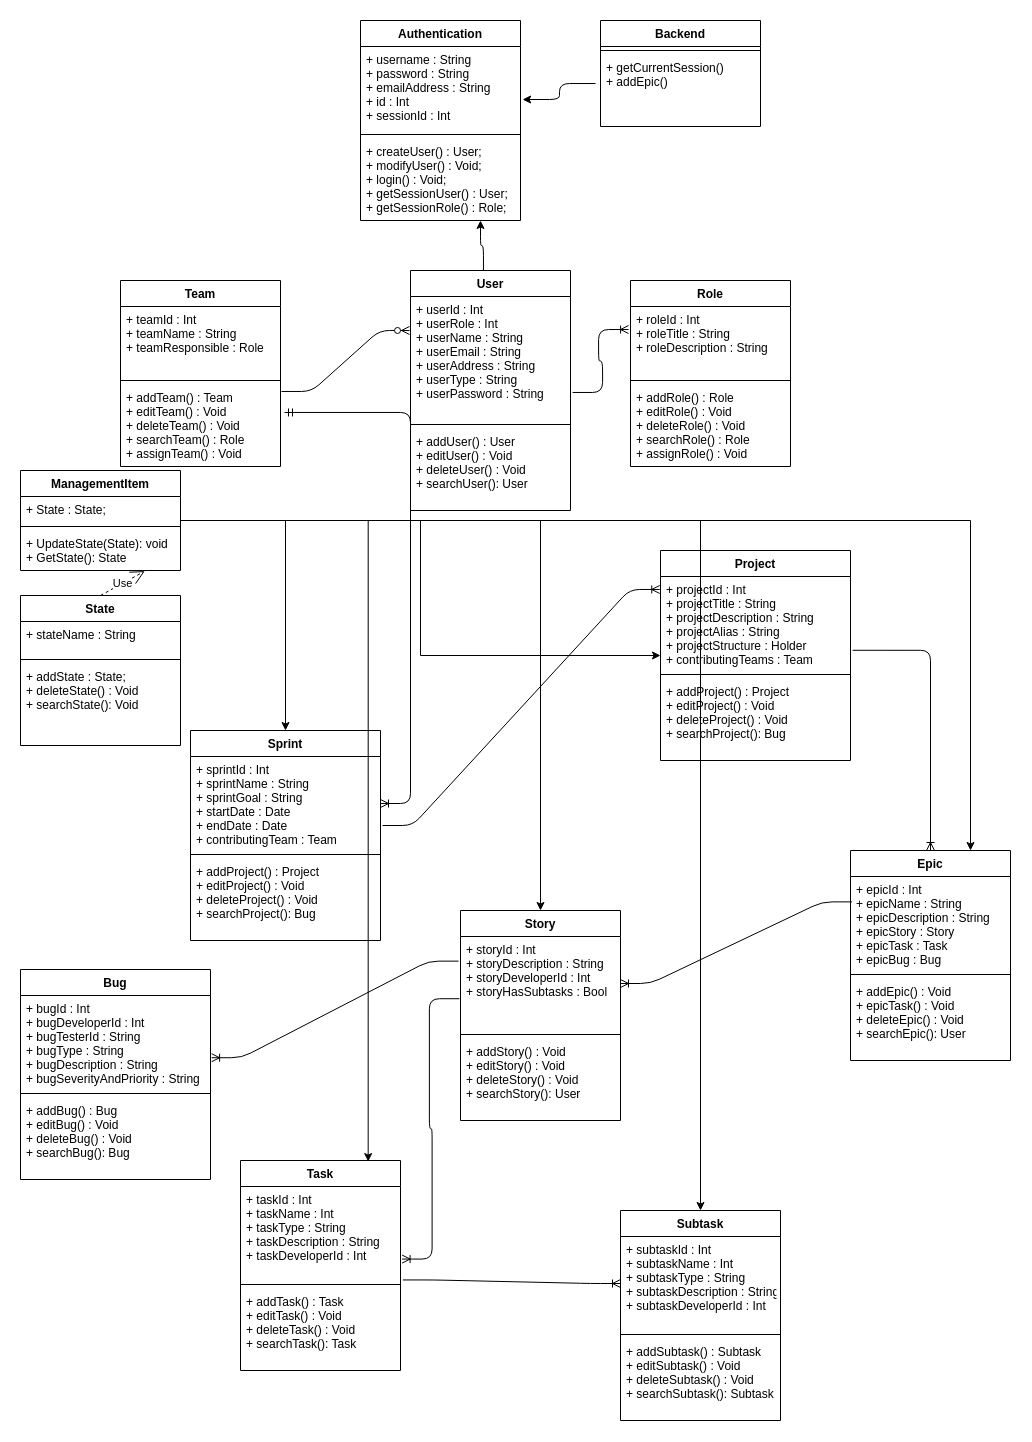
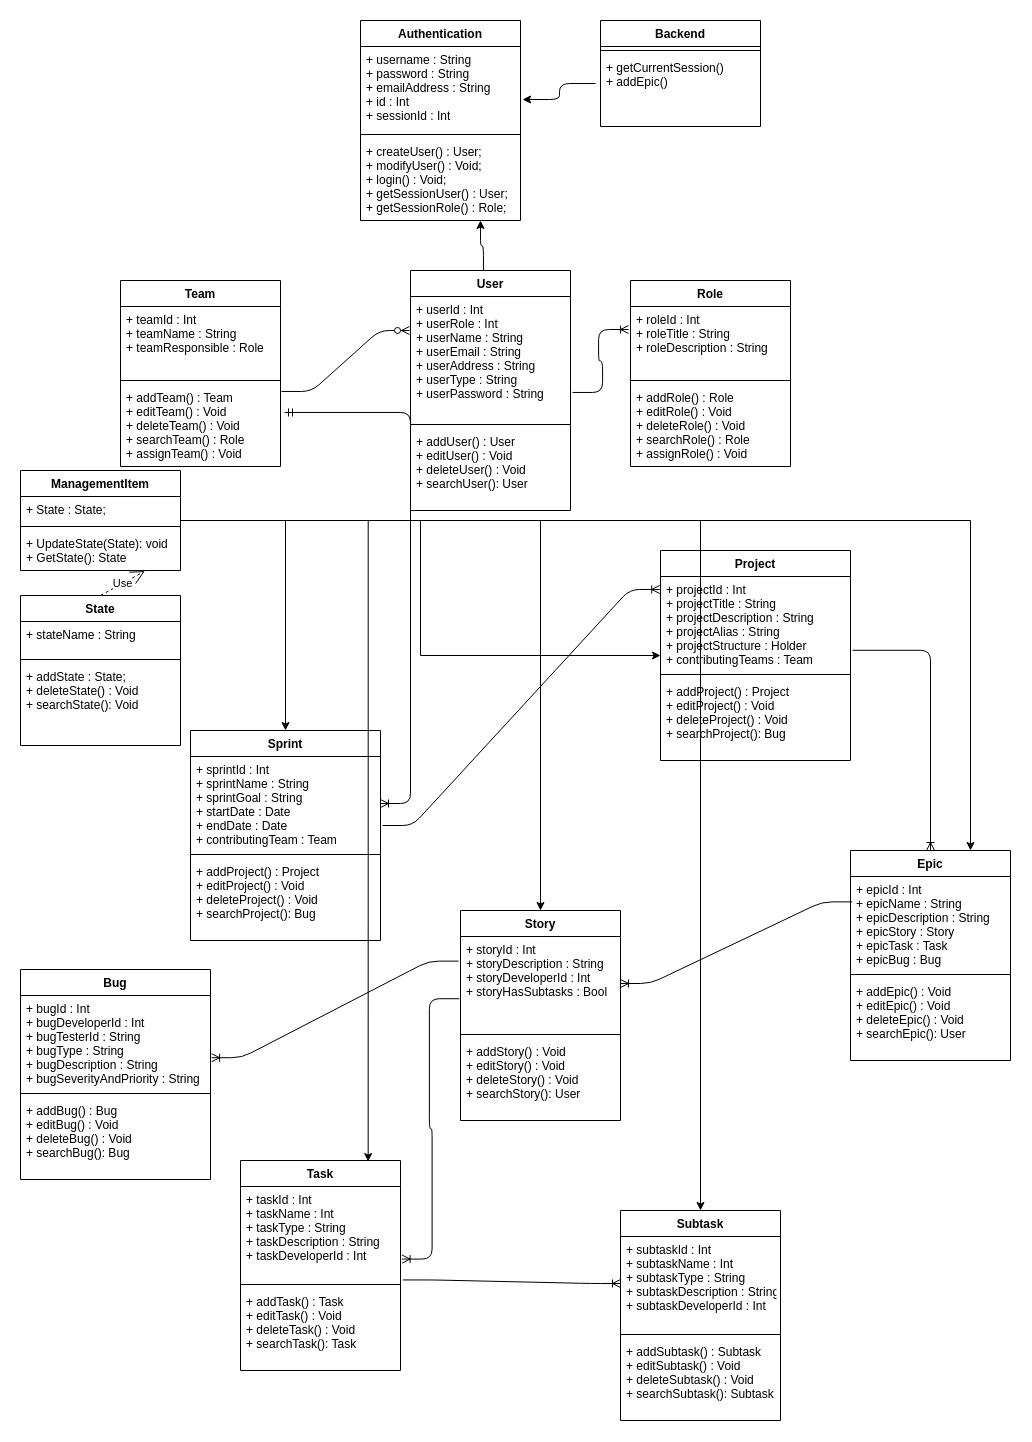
(907, 992) -> (907, 992)
